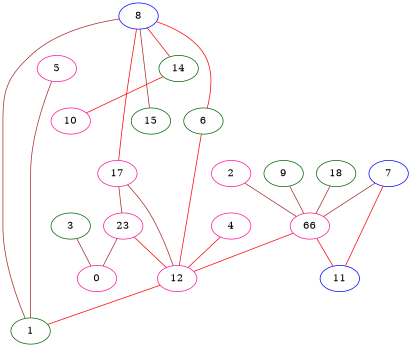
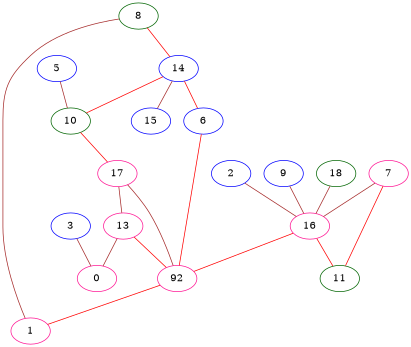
(139, 16) -> (139, 16)
(203, 53) -> (191, 95)
(57, 69) -> (57, 69)
(145, 69) -> (165, 95)
(179, 69) -> (179, 69)
(127, 88) -> (94, 147)
(71, 121) -> (71, 121)
(151, 121) -> (151, 121)
(203, 121) -> (203, 121)
(231, 174) -> (231, 174)
(284, 174) -> (284, 174)
(389, 174) -> (389, 174)
(31, 198) -> (64, 95)
(71, 226) -> (71, 226)
(123, 226) -> (123, 226)
(231, 226) -> none
(310, 226) -> (310, 226)
(177, 279) -> (177, 279)
(340, 279) -> (340, 279)
(31, 331) -> (31, 331)
